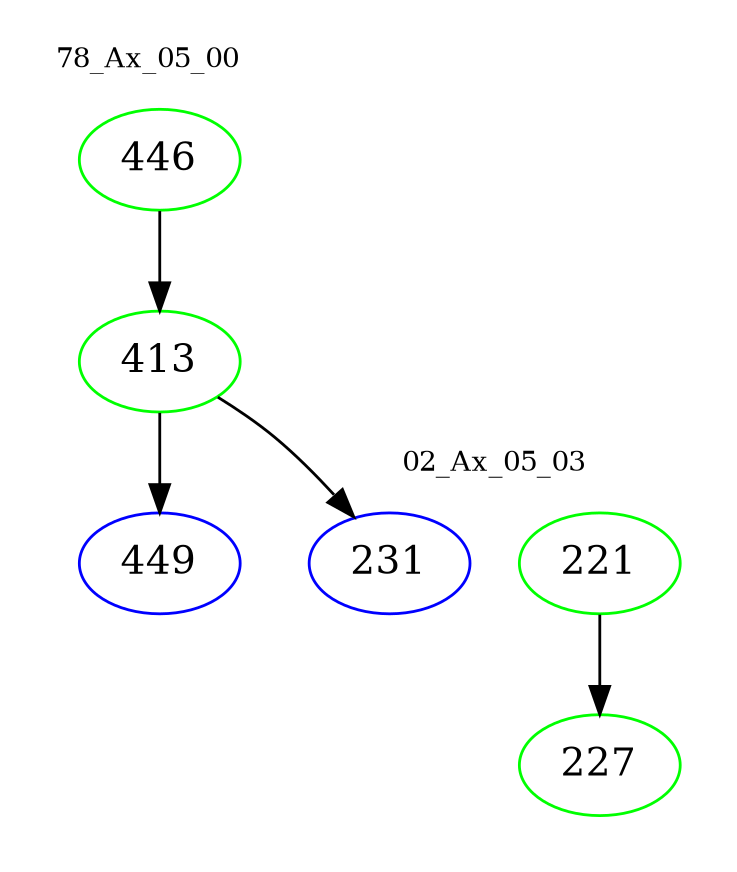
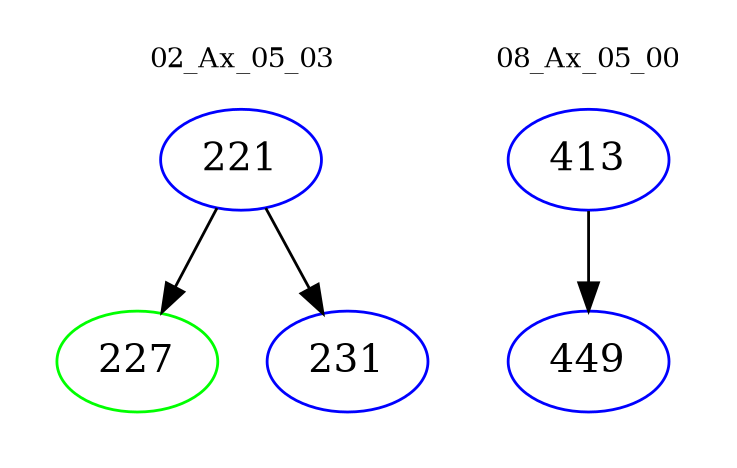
(149, 60) -> (589, 60)
(160, 160) -> none
(160, 362) -> (589, 160)
(305, 465) -> (287, 248)
(600, 563) -> (241, 160)
